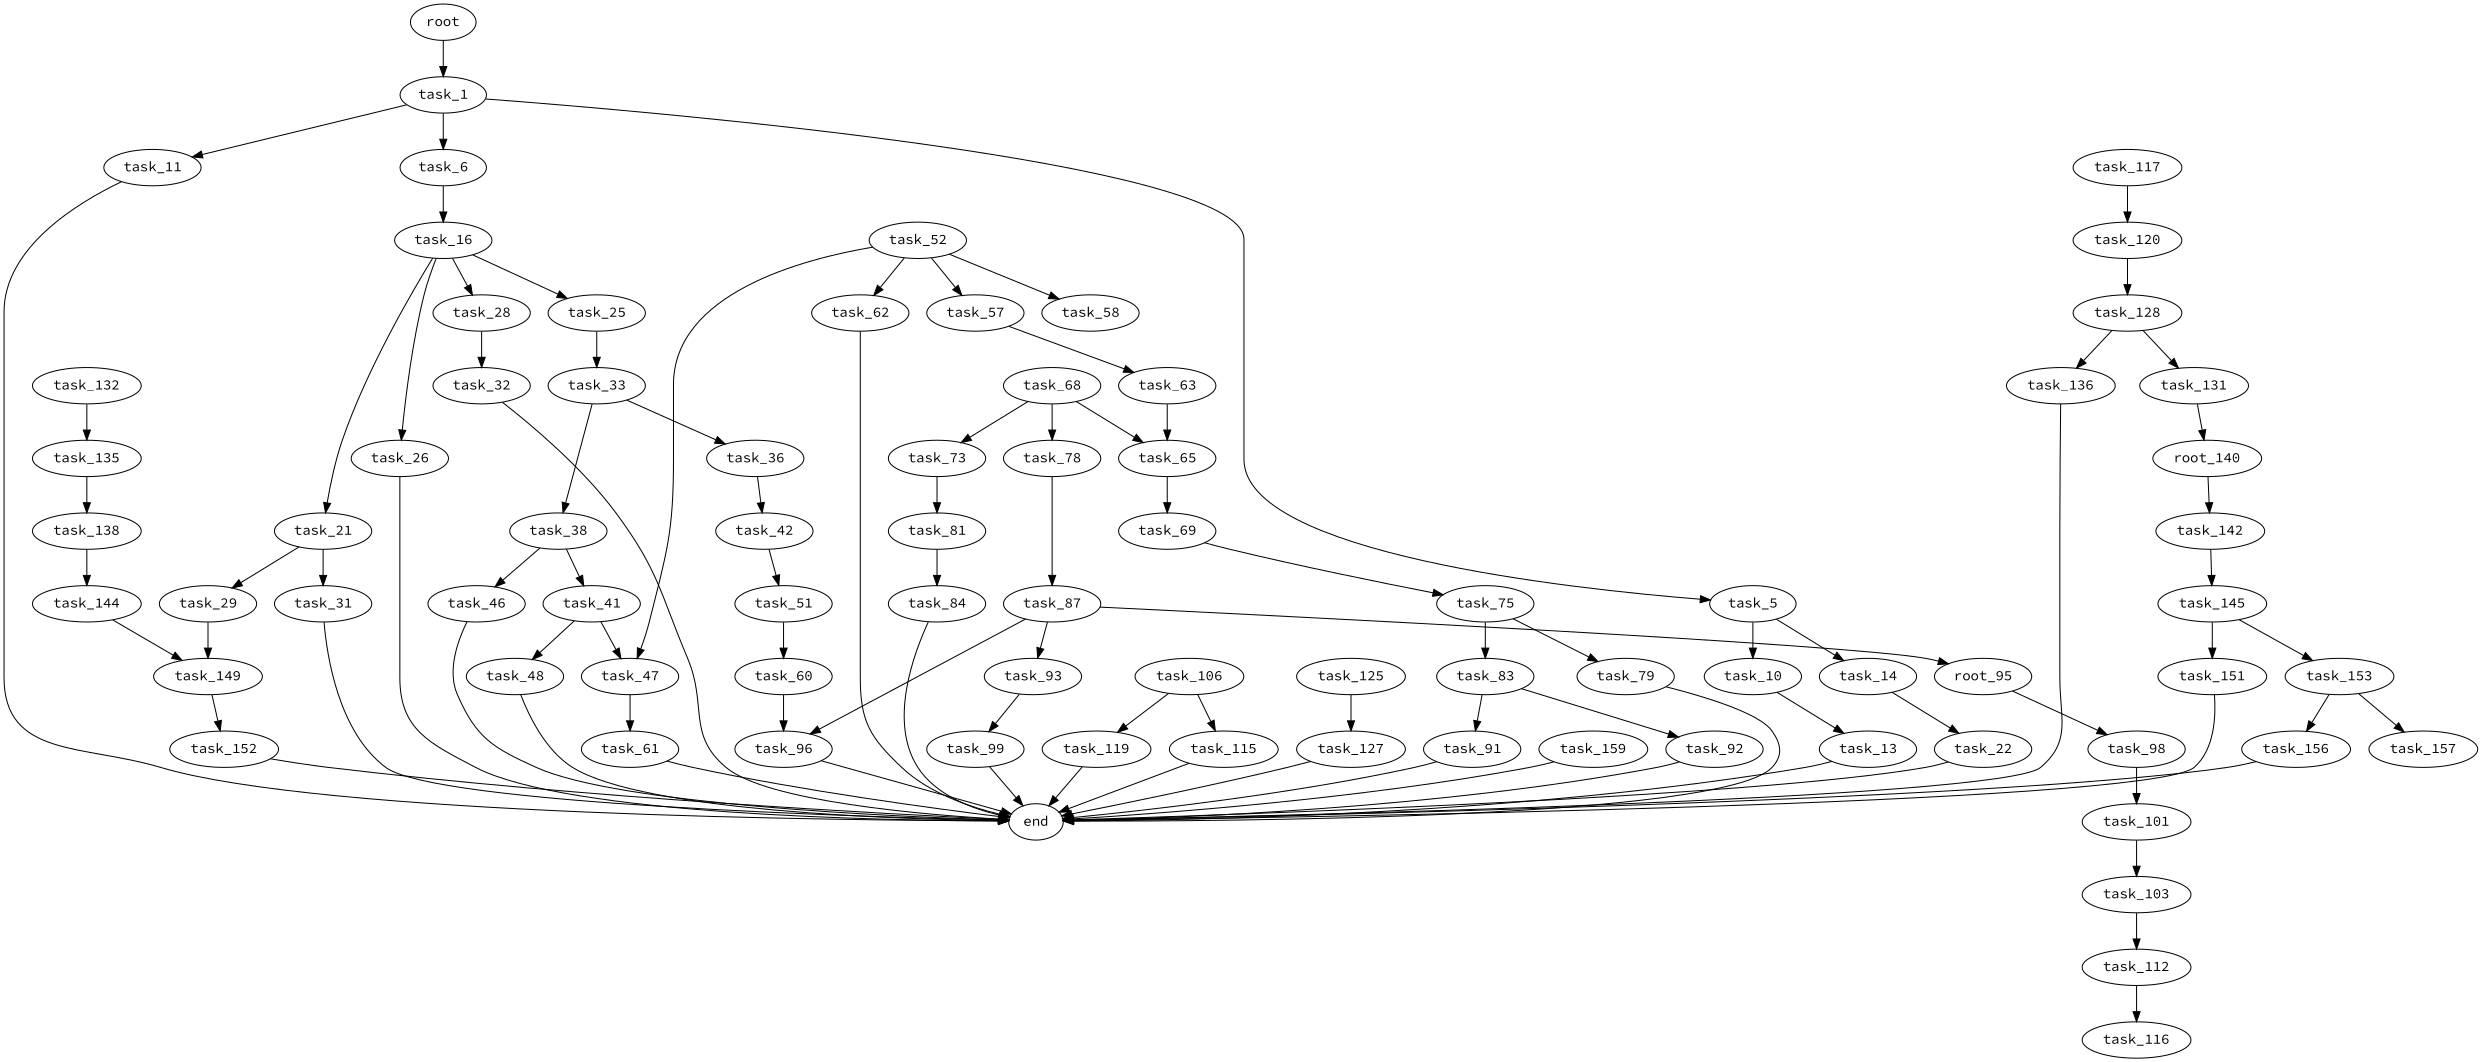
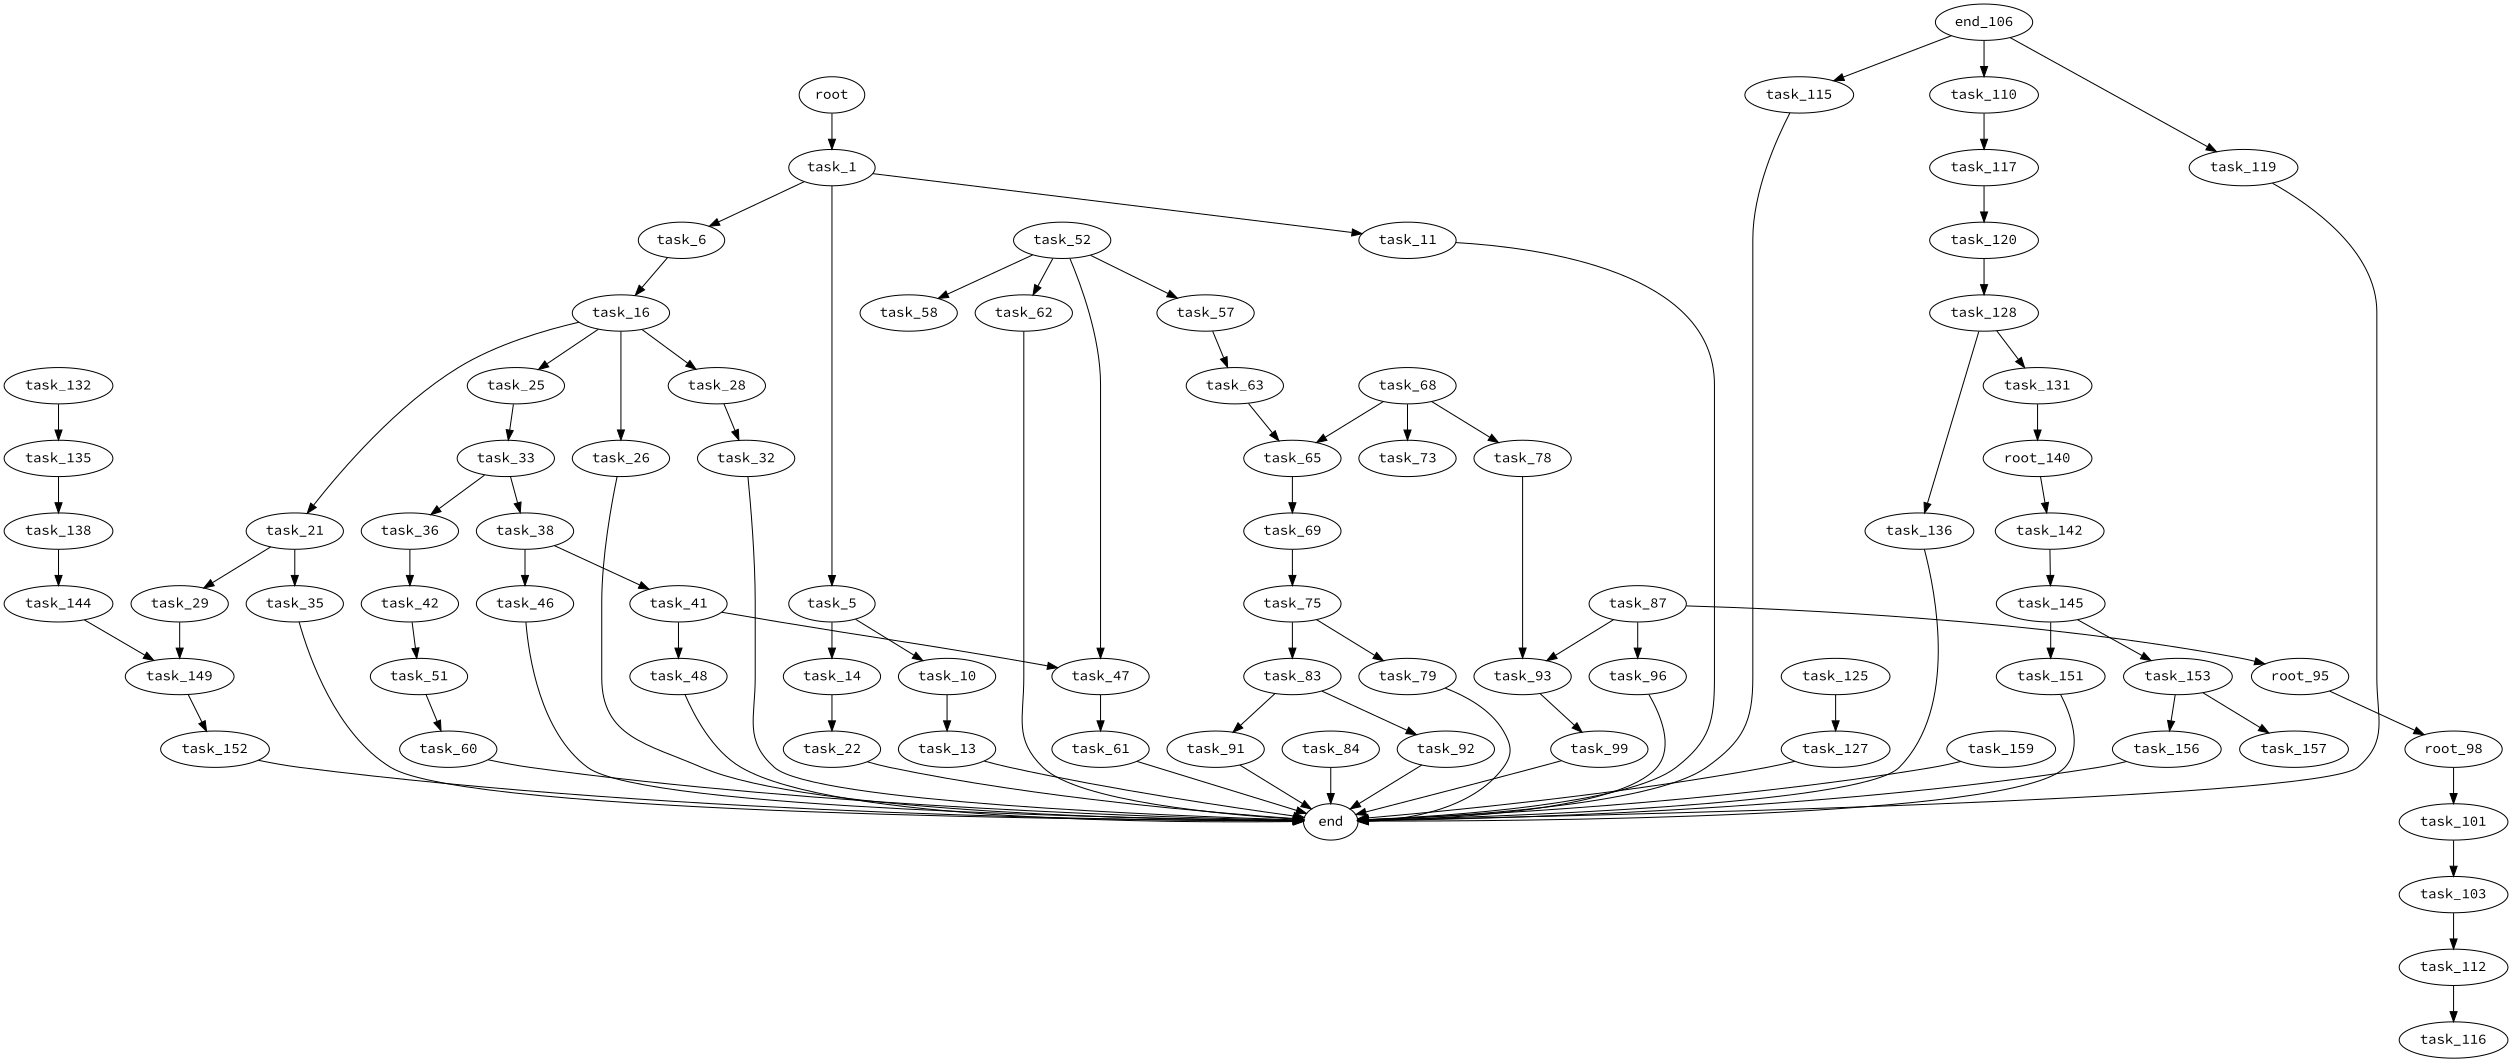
none -> (1984, 95)
(1052, 526) -> (1523, 562)
(937, 531) -> none
(323, 604) -> (295, 604)
(1189, 677) -> (1984, 22)
(784, 708) -> (769, 793)
(2137, 749) -> (2454, 749)
